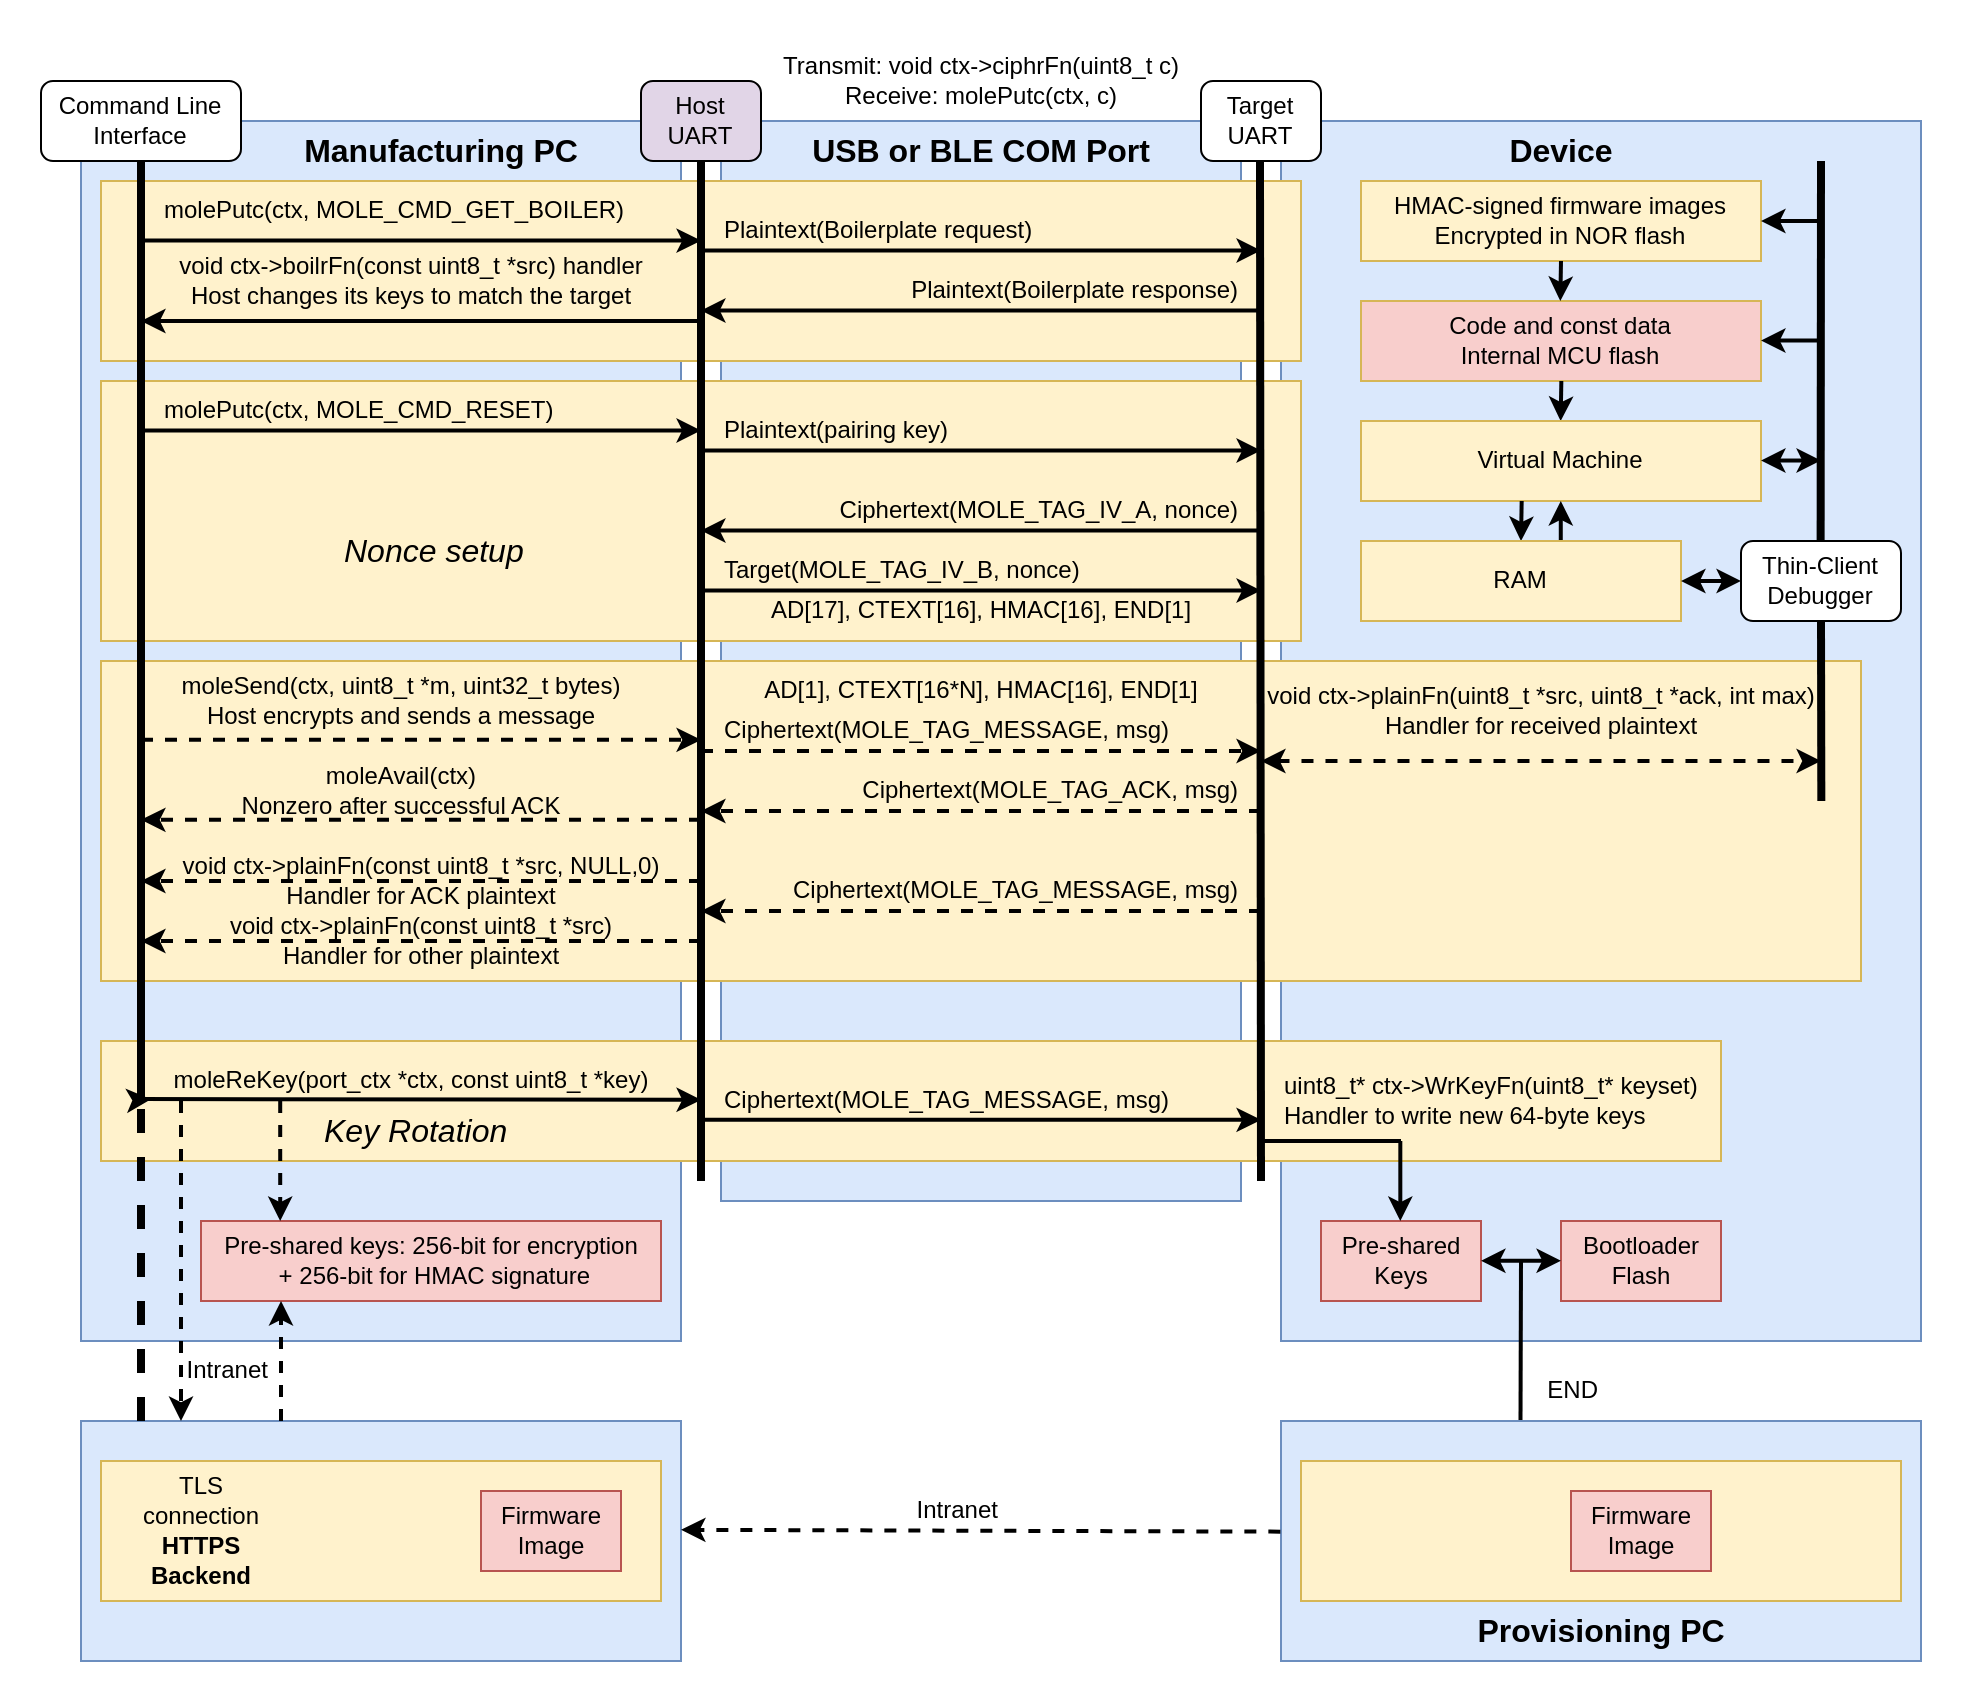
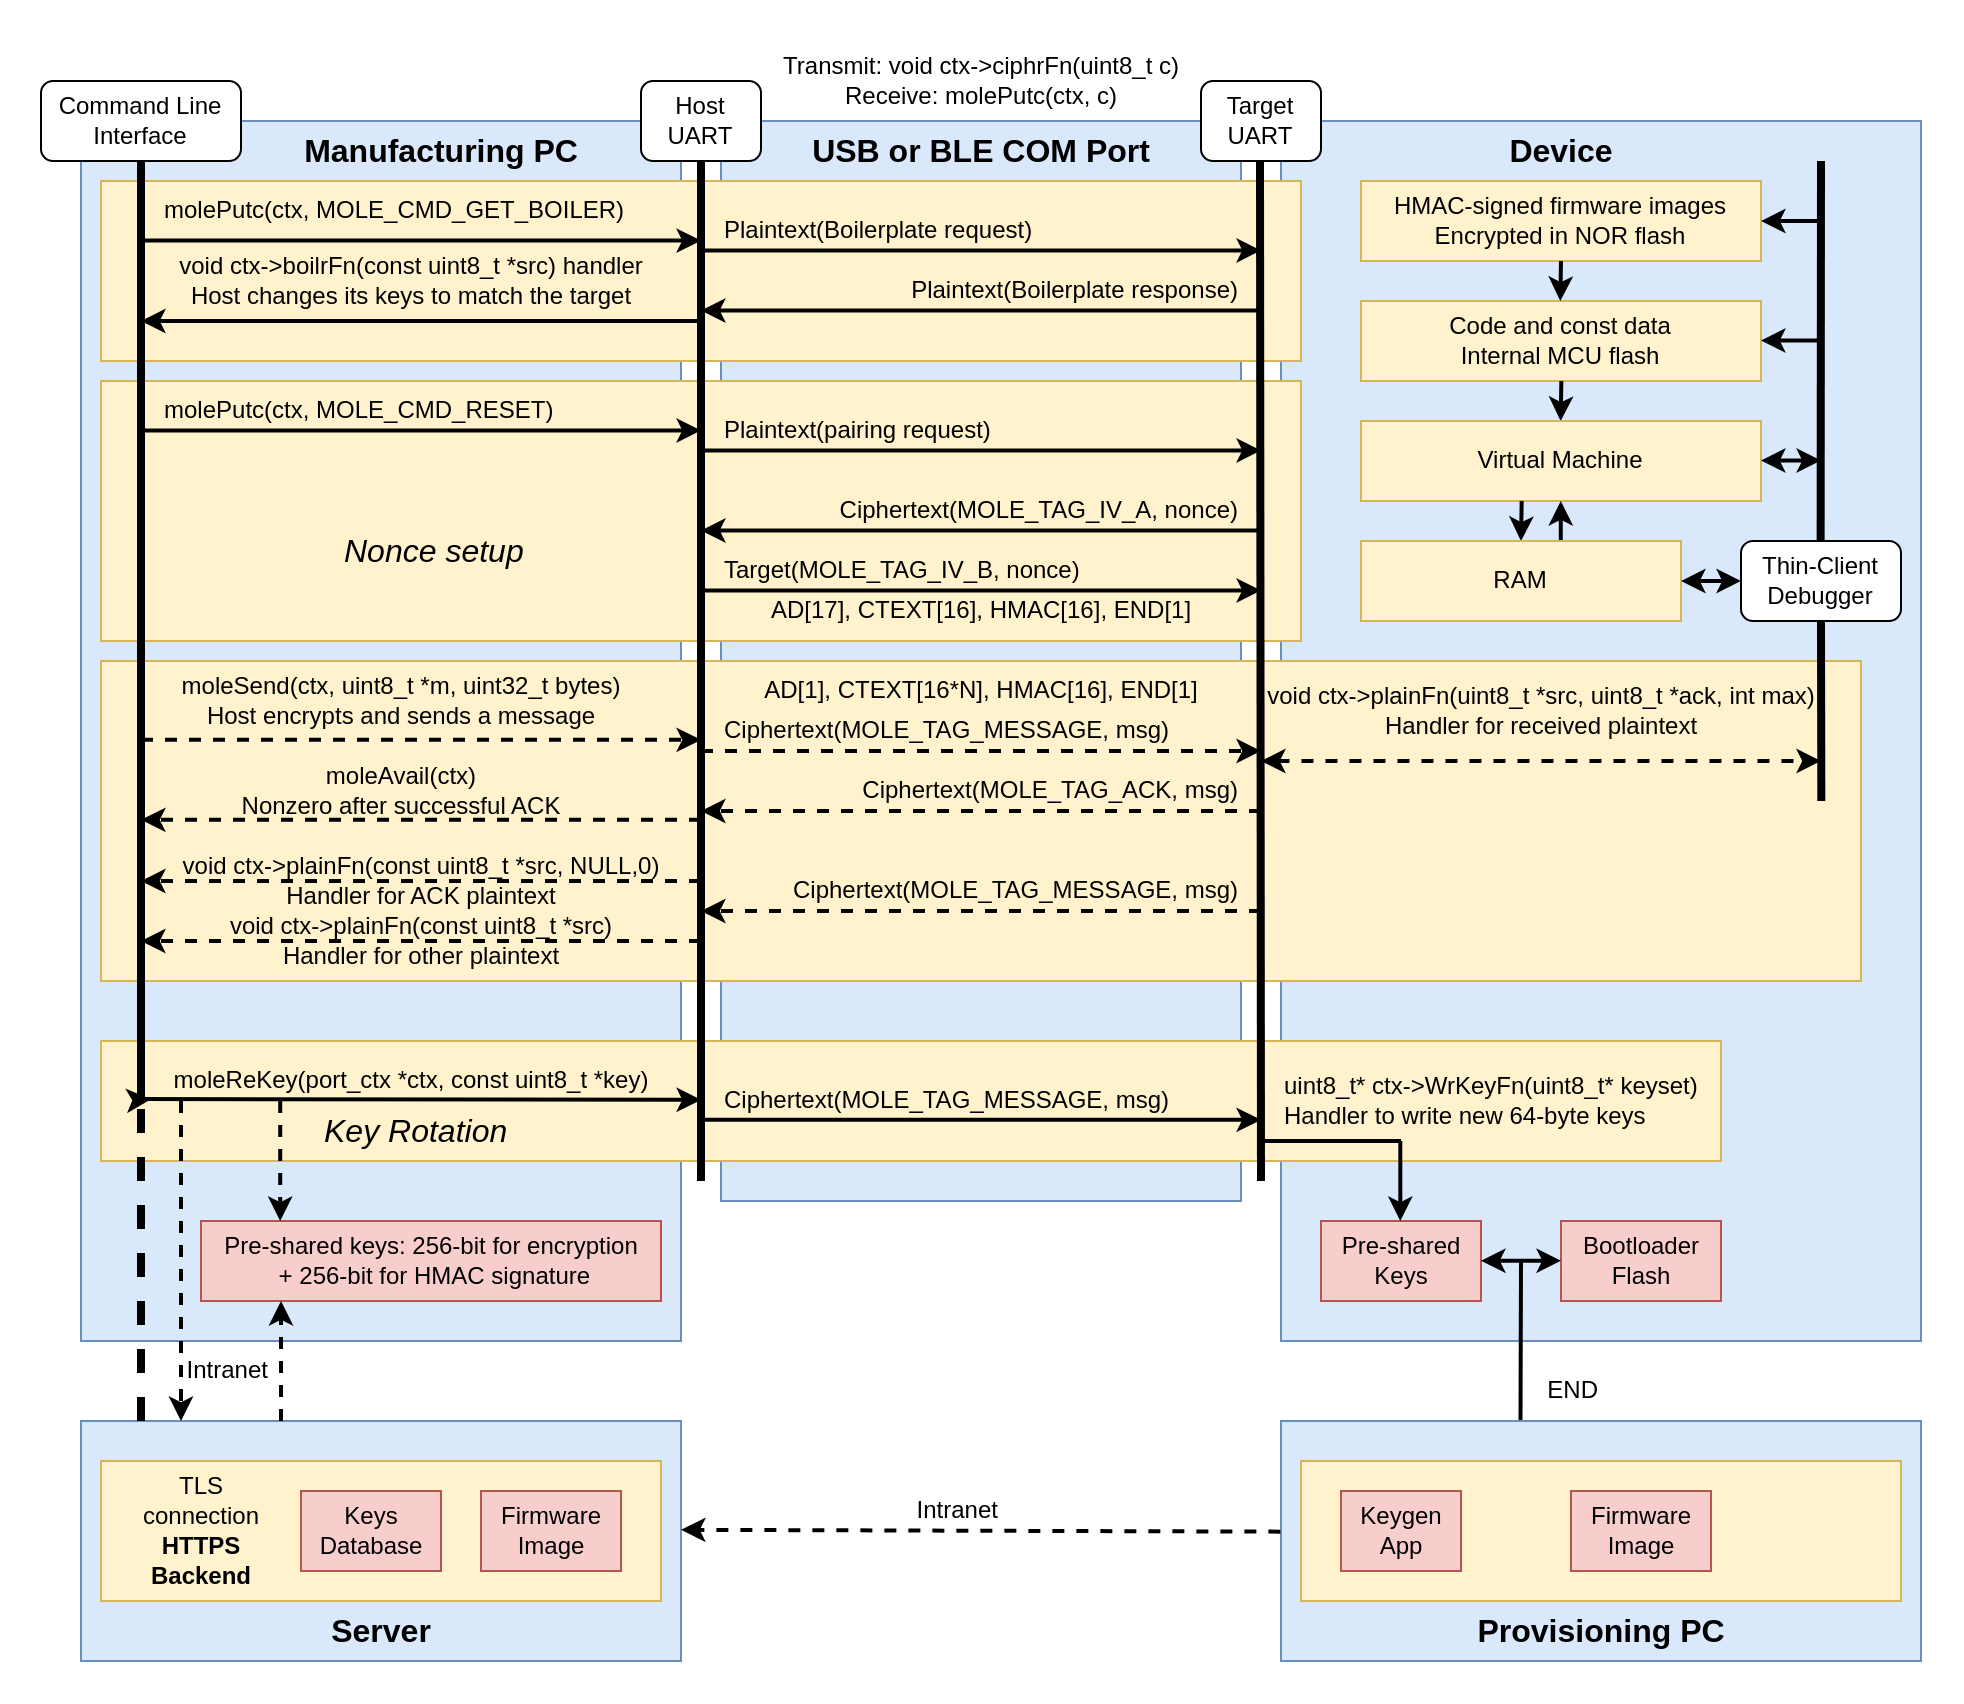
(701, 121) -> (701, 121)
(1561, 341) -> (1561, 341)
(857, 431) -> (884, 431)
none -> (371, 1531)
none -> (1401, 1531)
none -> (381, 1631)
